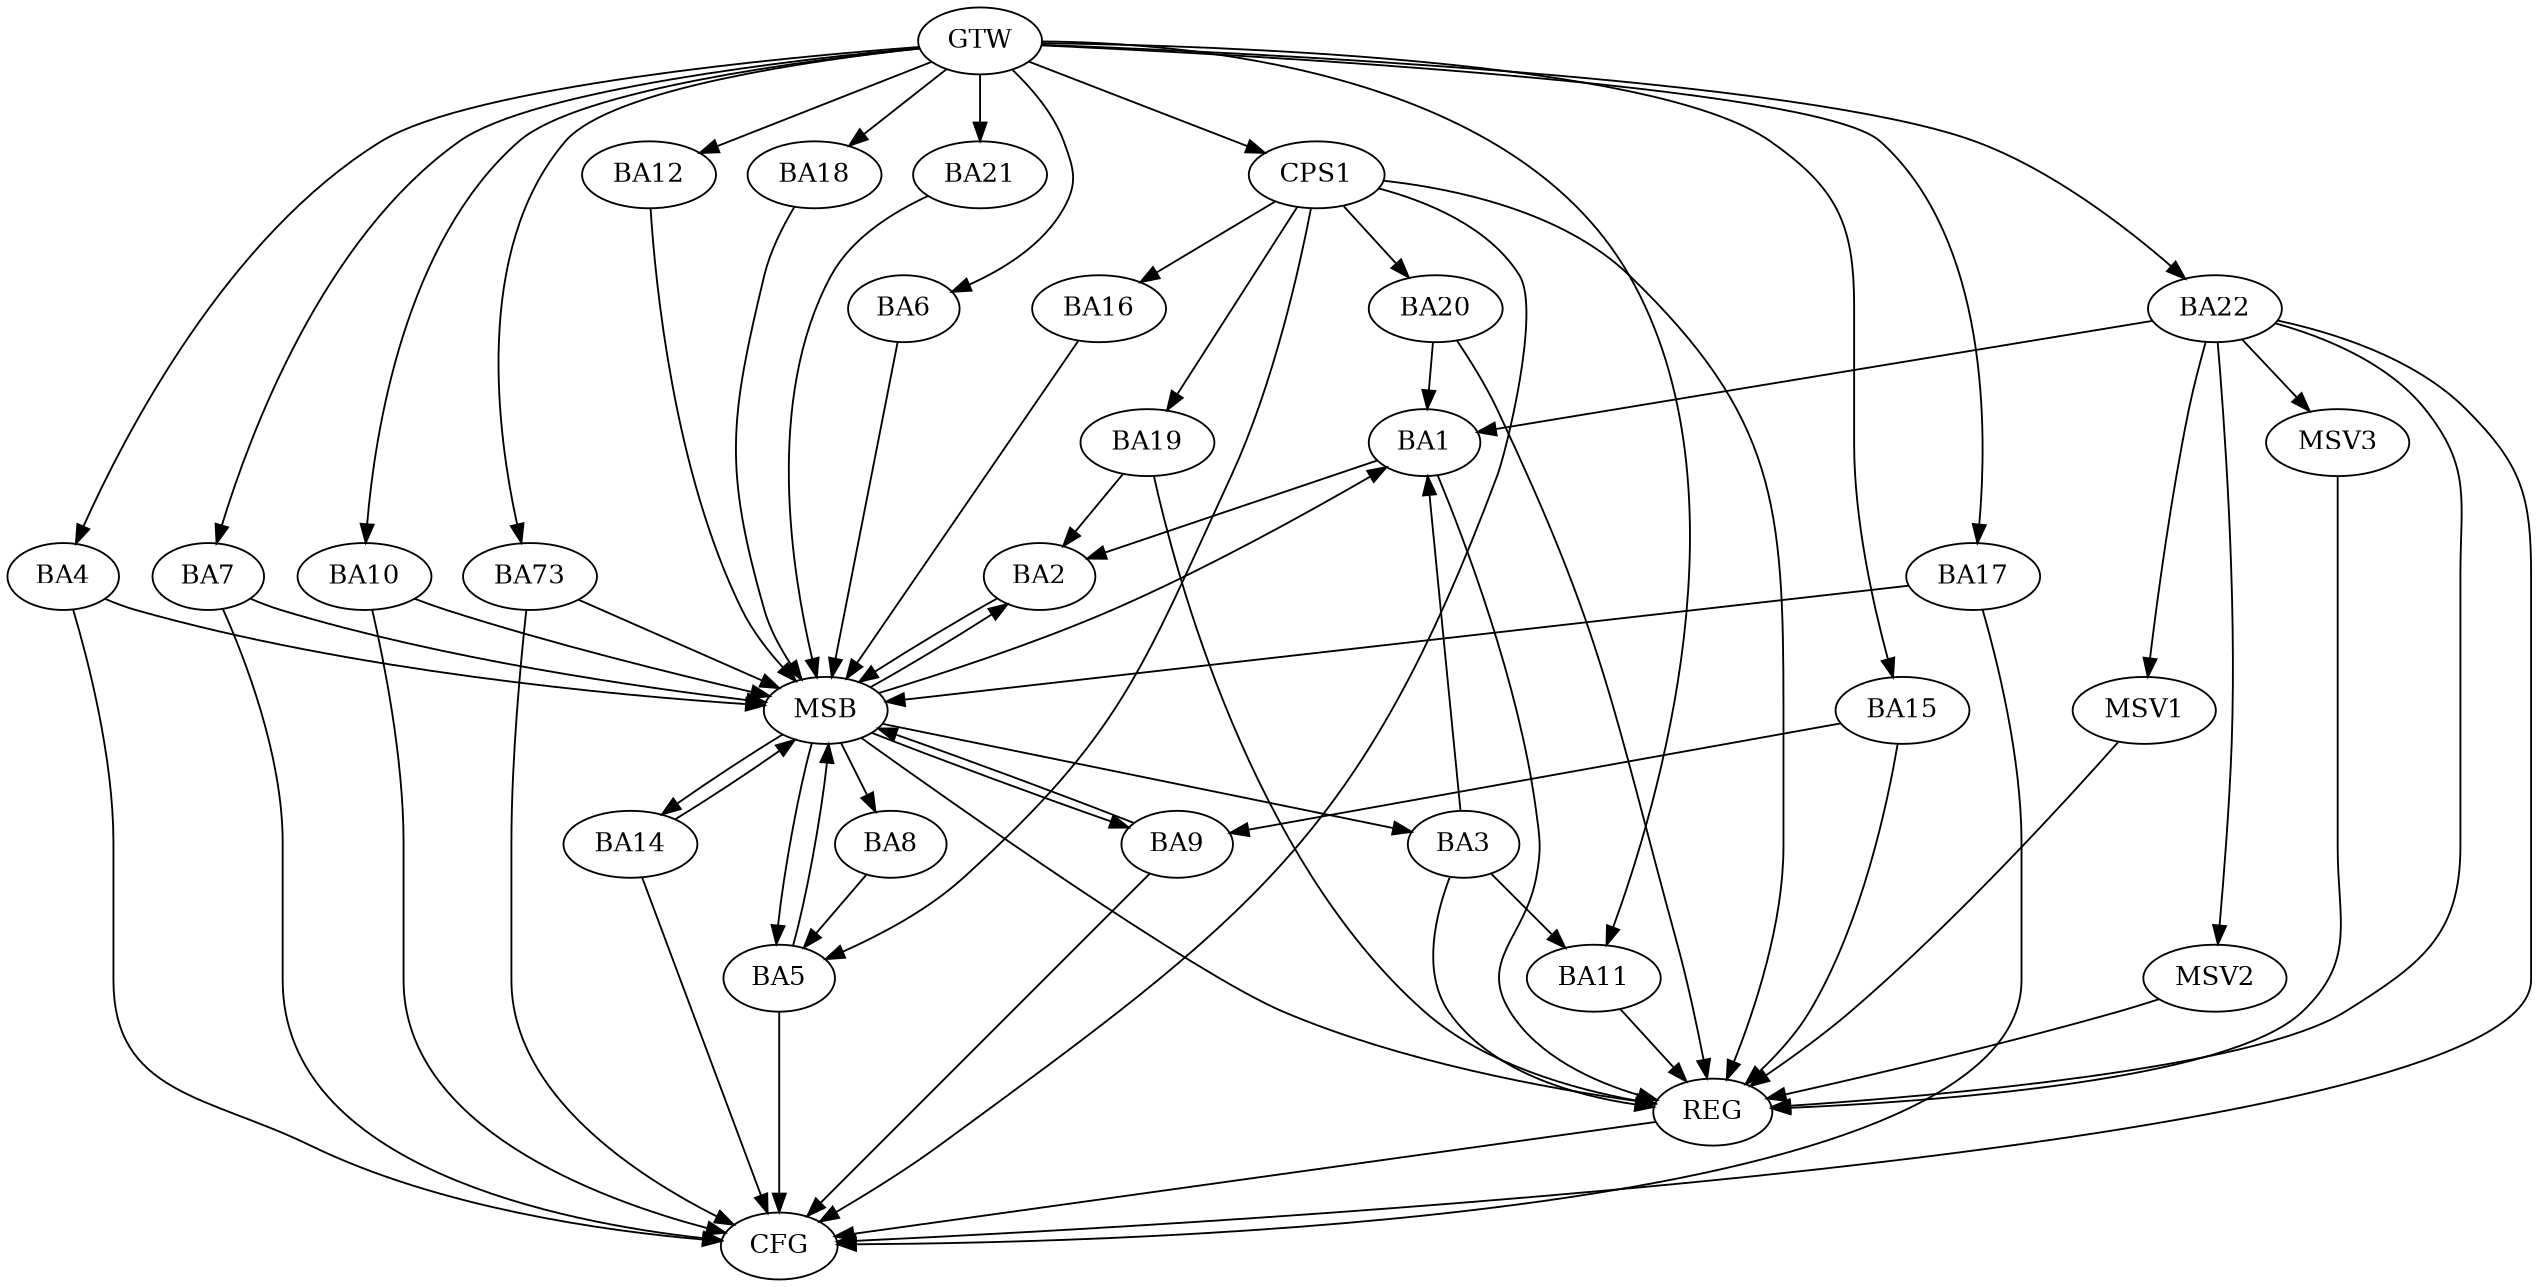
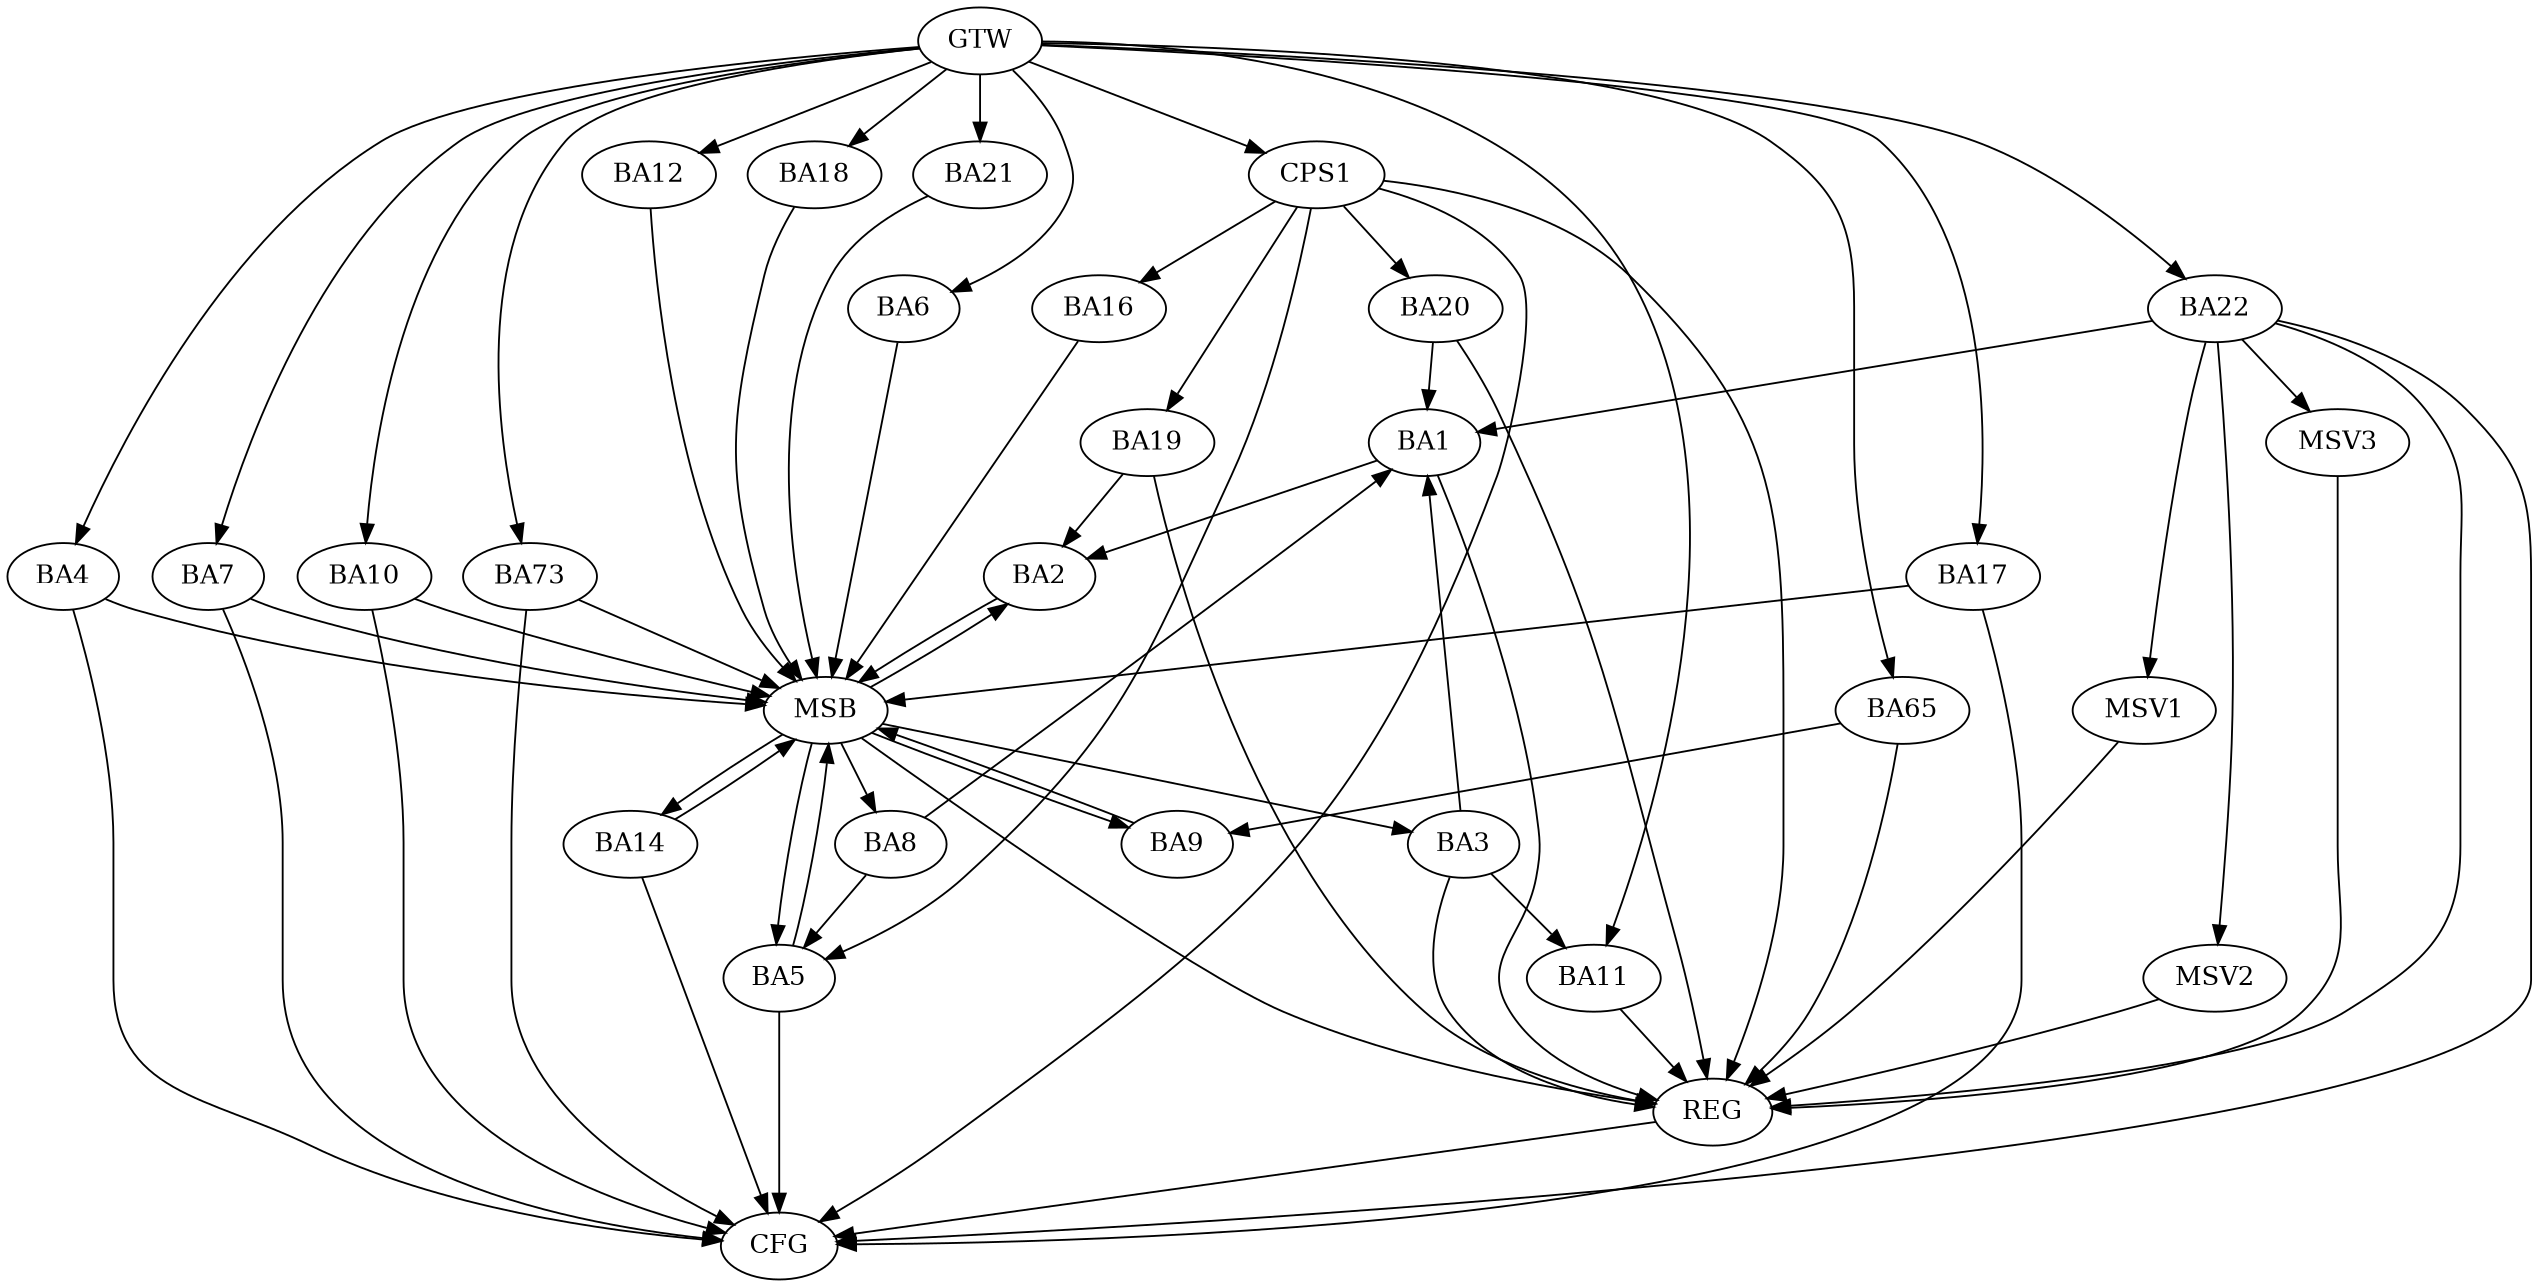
(1132, 601) -> (1174, 633)
(1902, 710) -> (1902, 710)
(985, 1038) -> none
